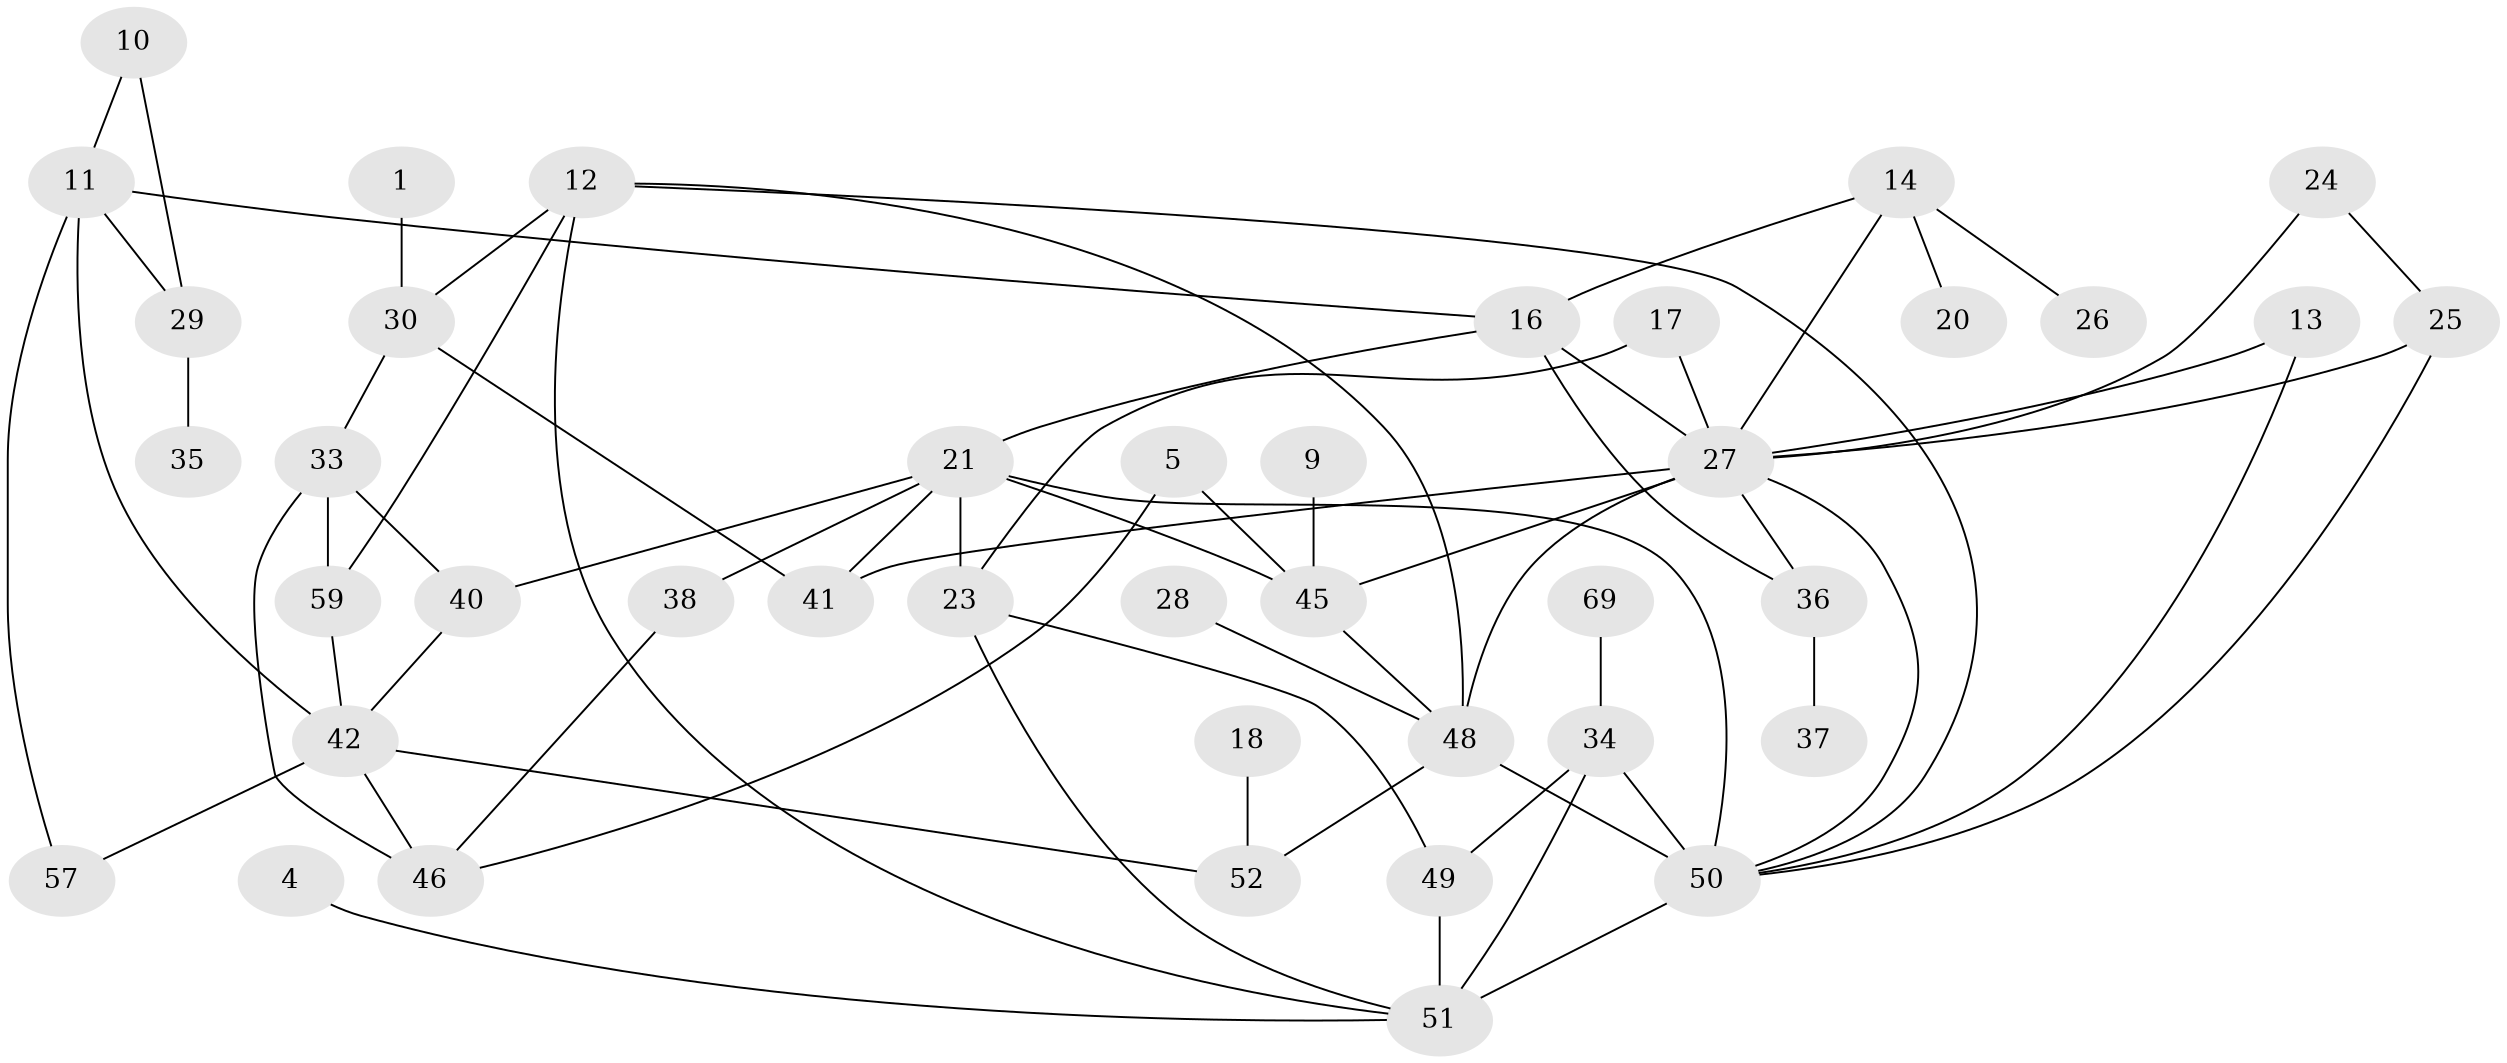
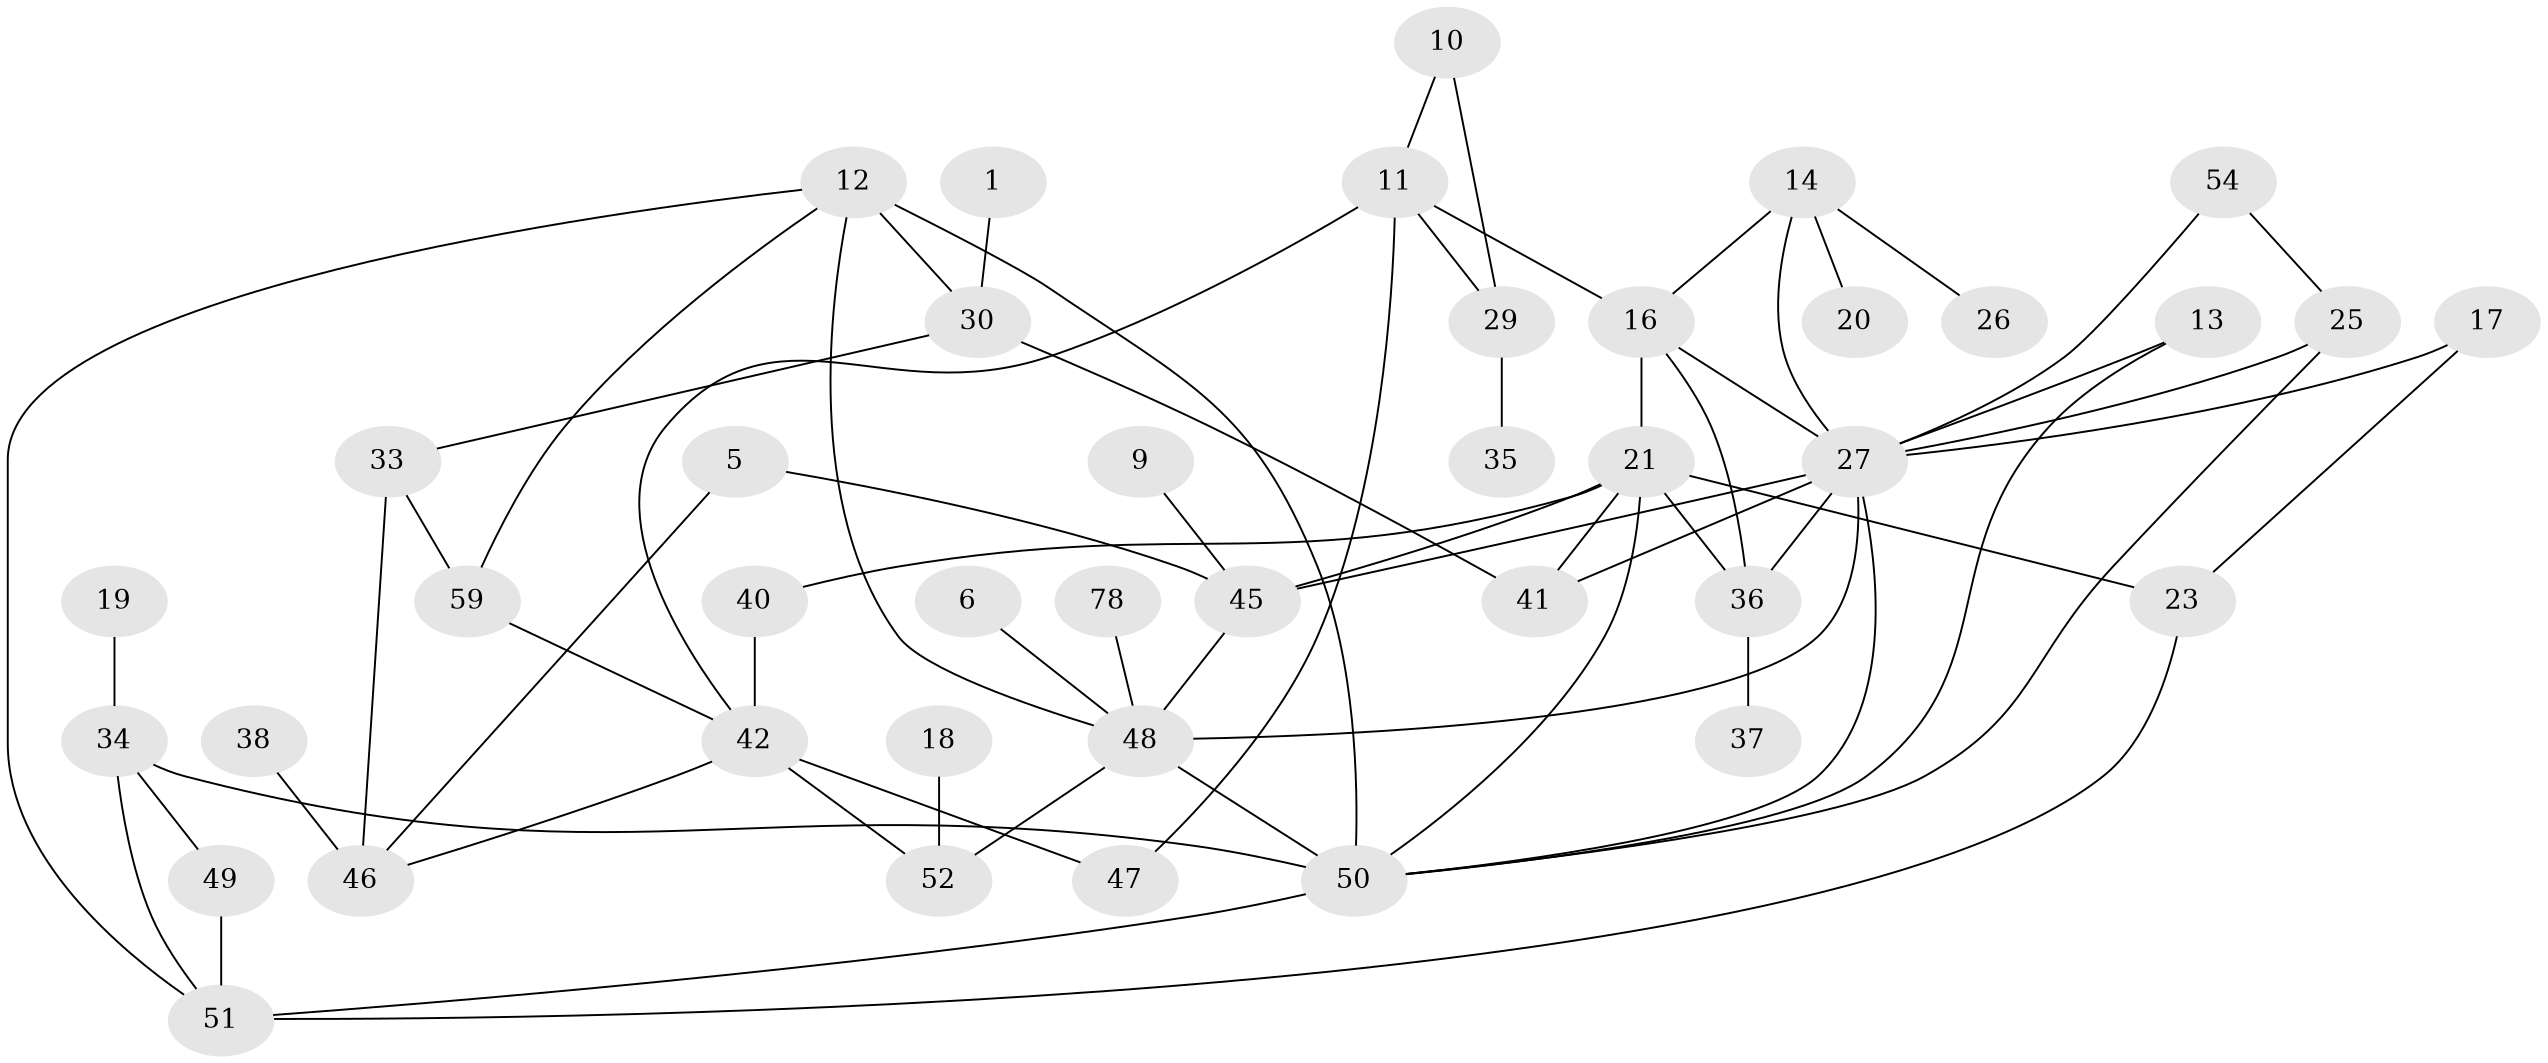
(2323, 182) -> (2224, 182)
(398, 531) -> none
(821, 532) -> (1687, 522)
none -> (968, 601)
(1174, 601) -> (1108, 601)
(1601, 601) -> (114, 601)
(1251, 681) -> none
(62, 881) -> (1125, 881)
(291, 881) -> none
